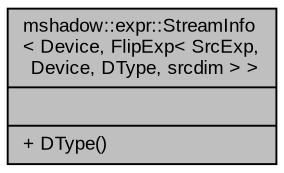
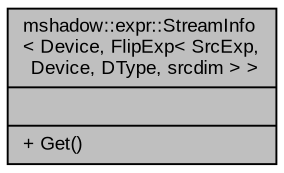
(65, 144) -> (53, 144)
